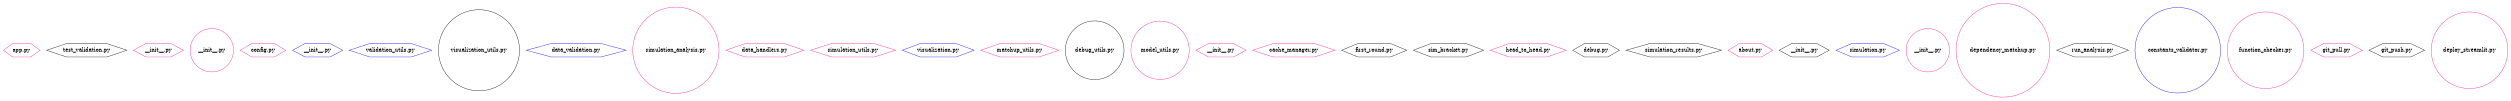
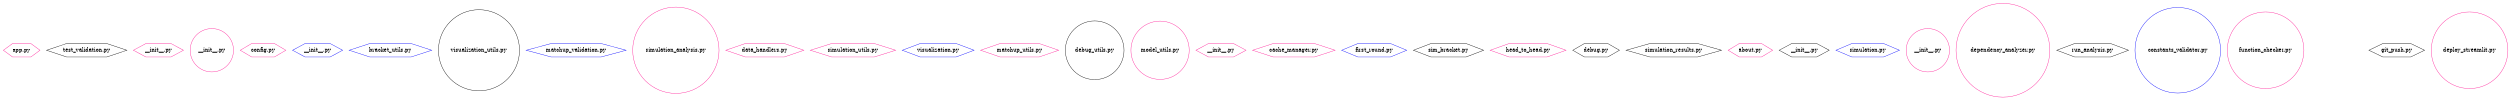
(390, 50) -> (390, 50)
(576, 50) -> (576, 50)
(1374, 50) -> (1374, 50)
(2003, 50) -> (2003, 50)
(2337, 50) -> none
